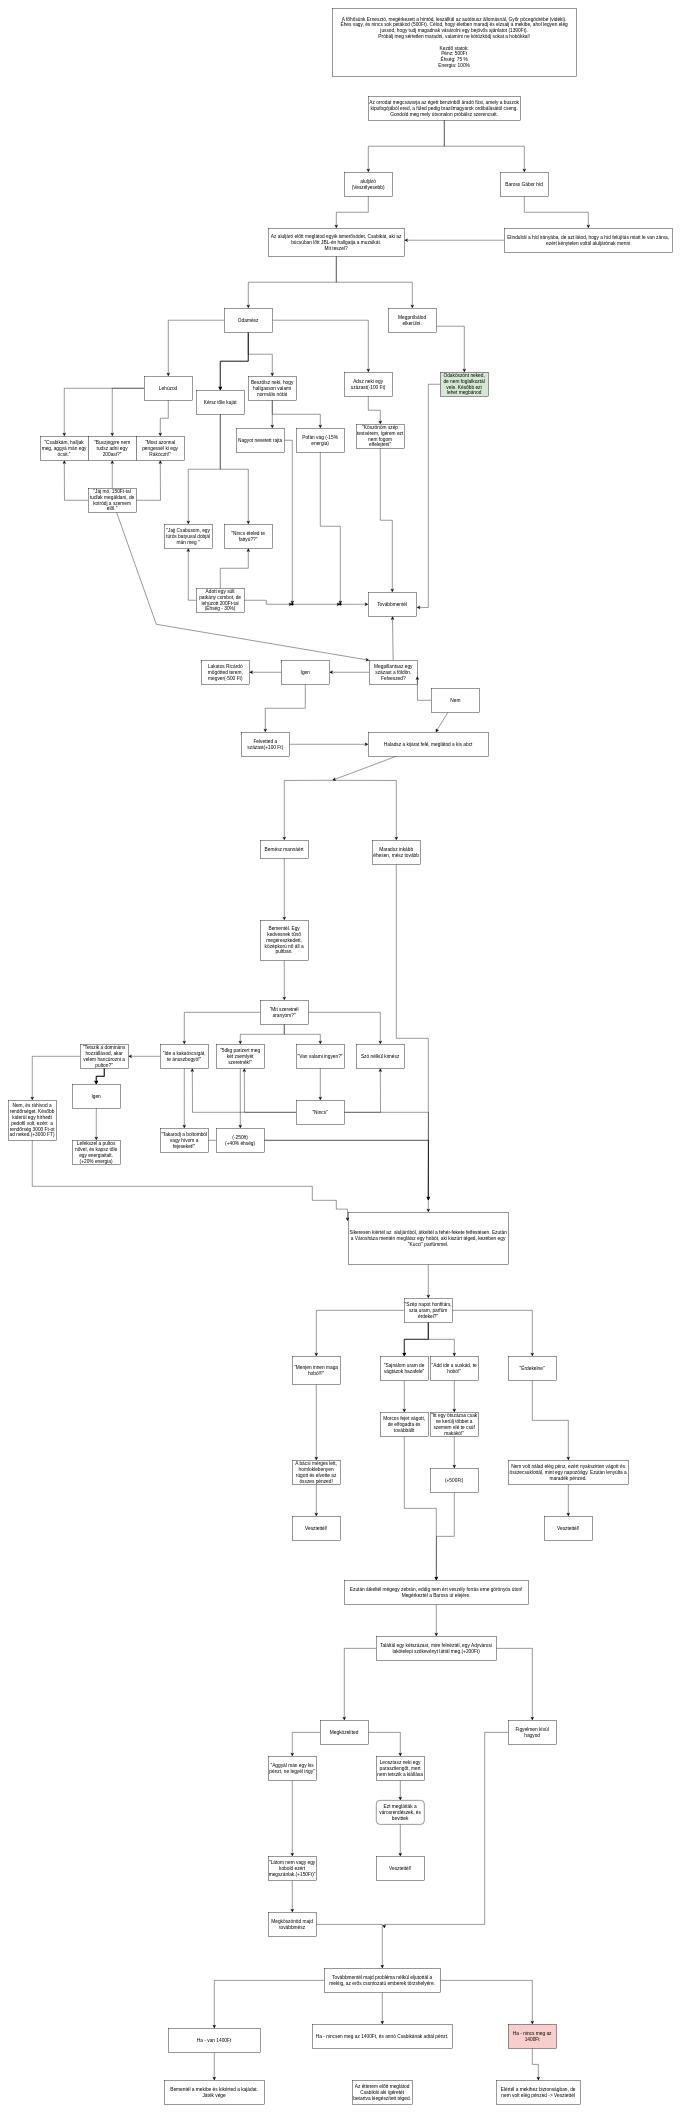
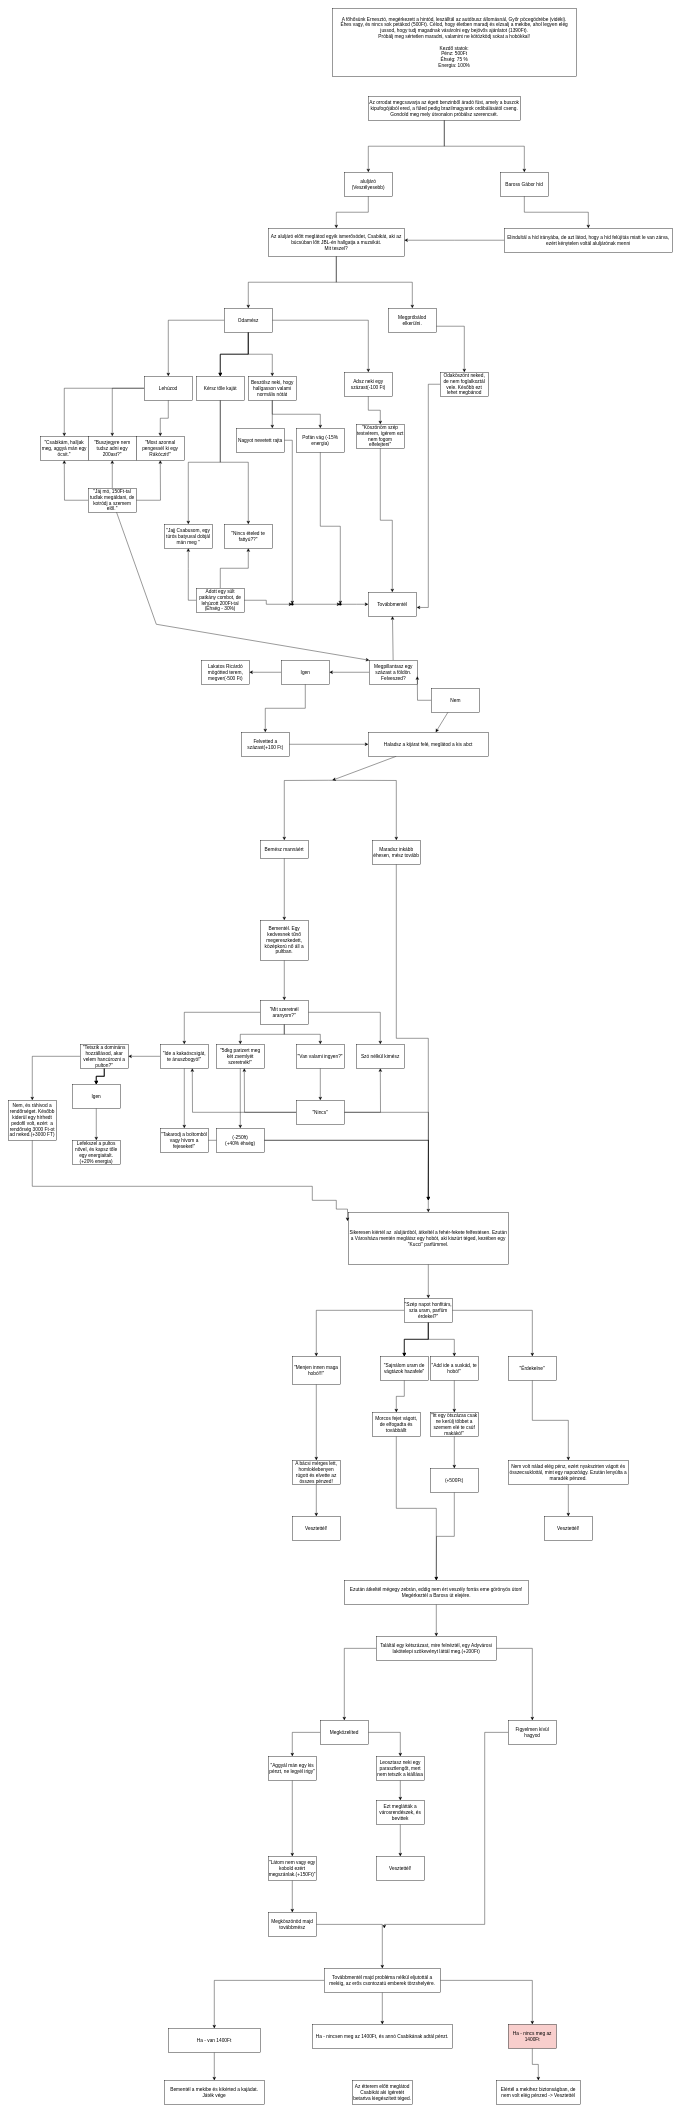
(464, 384) -> (464, 384)
(220, 402) -> (220, 388)
(404, 1424) -> (396, 1424)
(400, 1812) -> (400, 1812)
